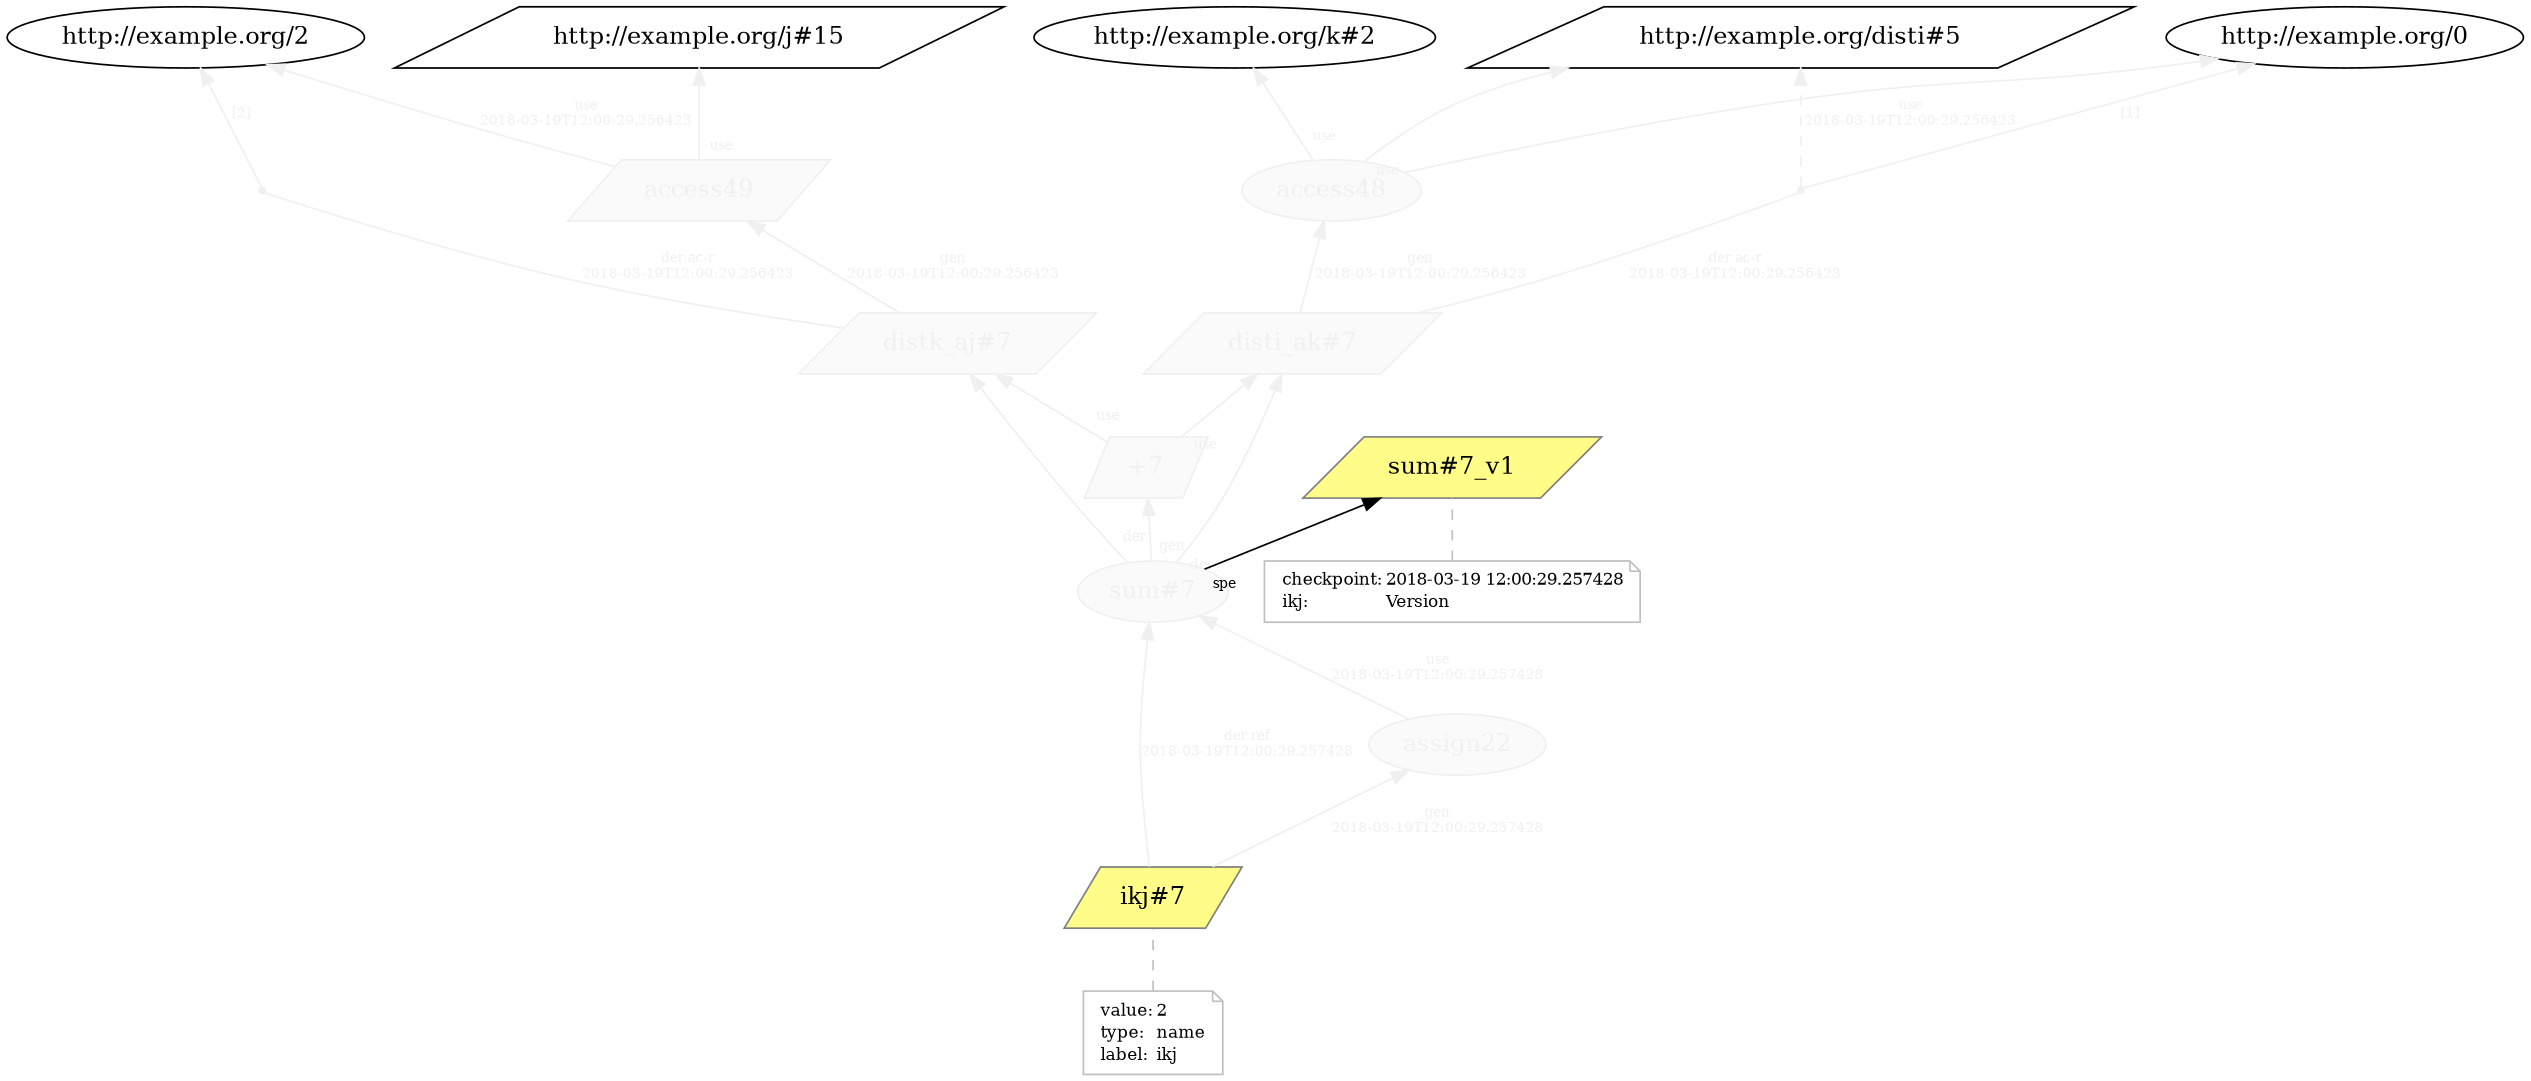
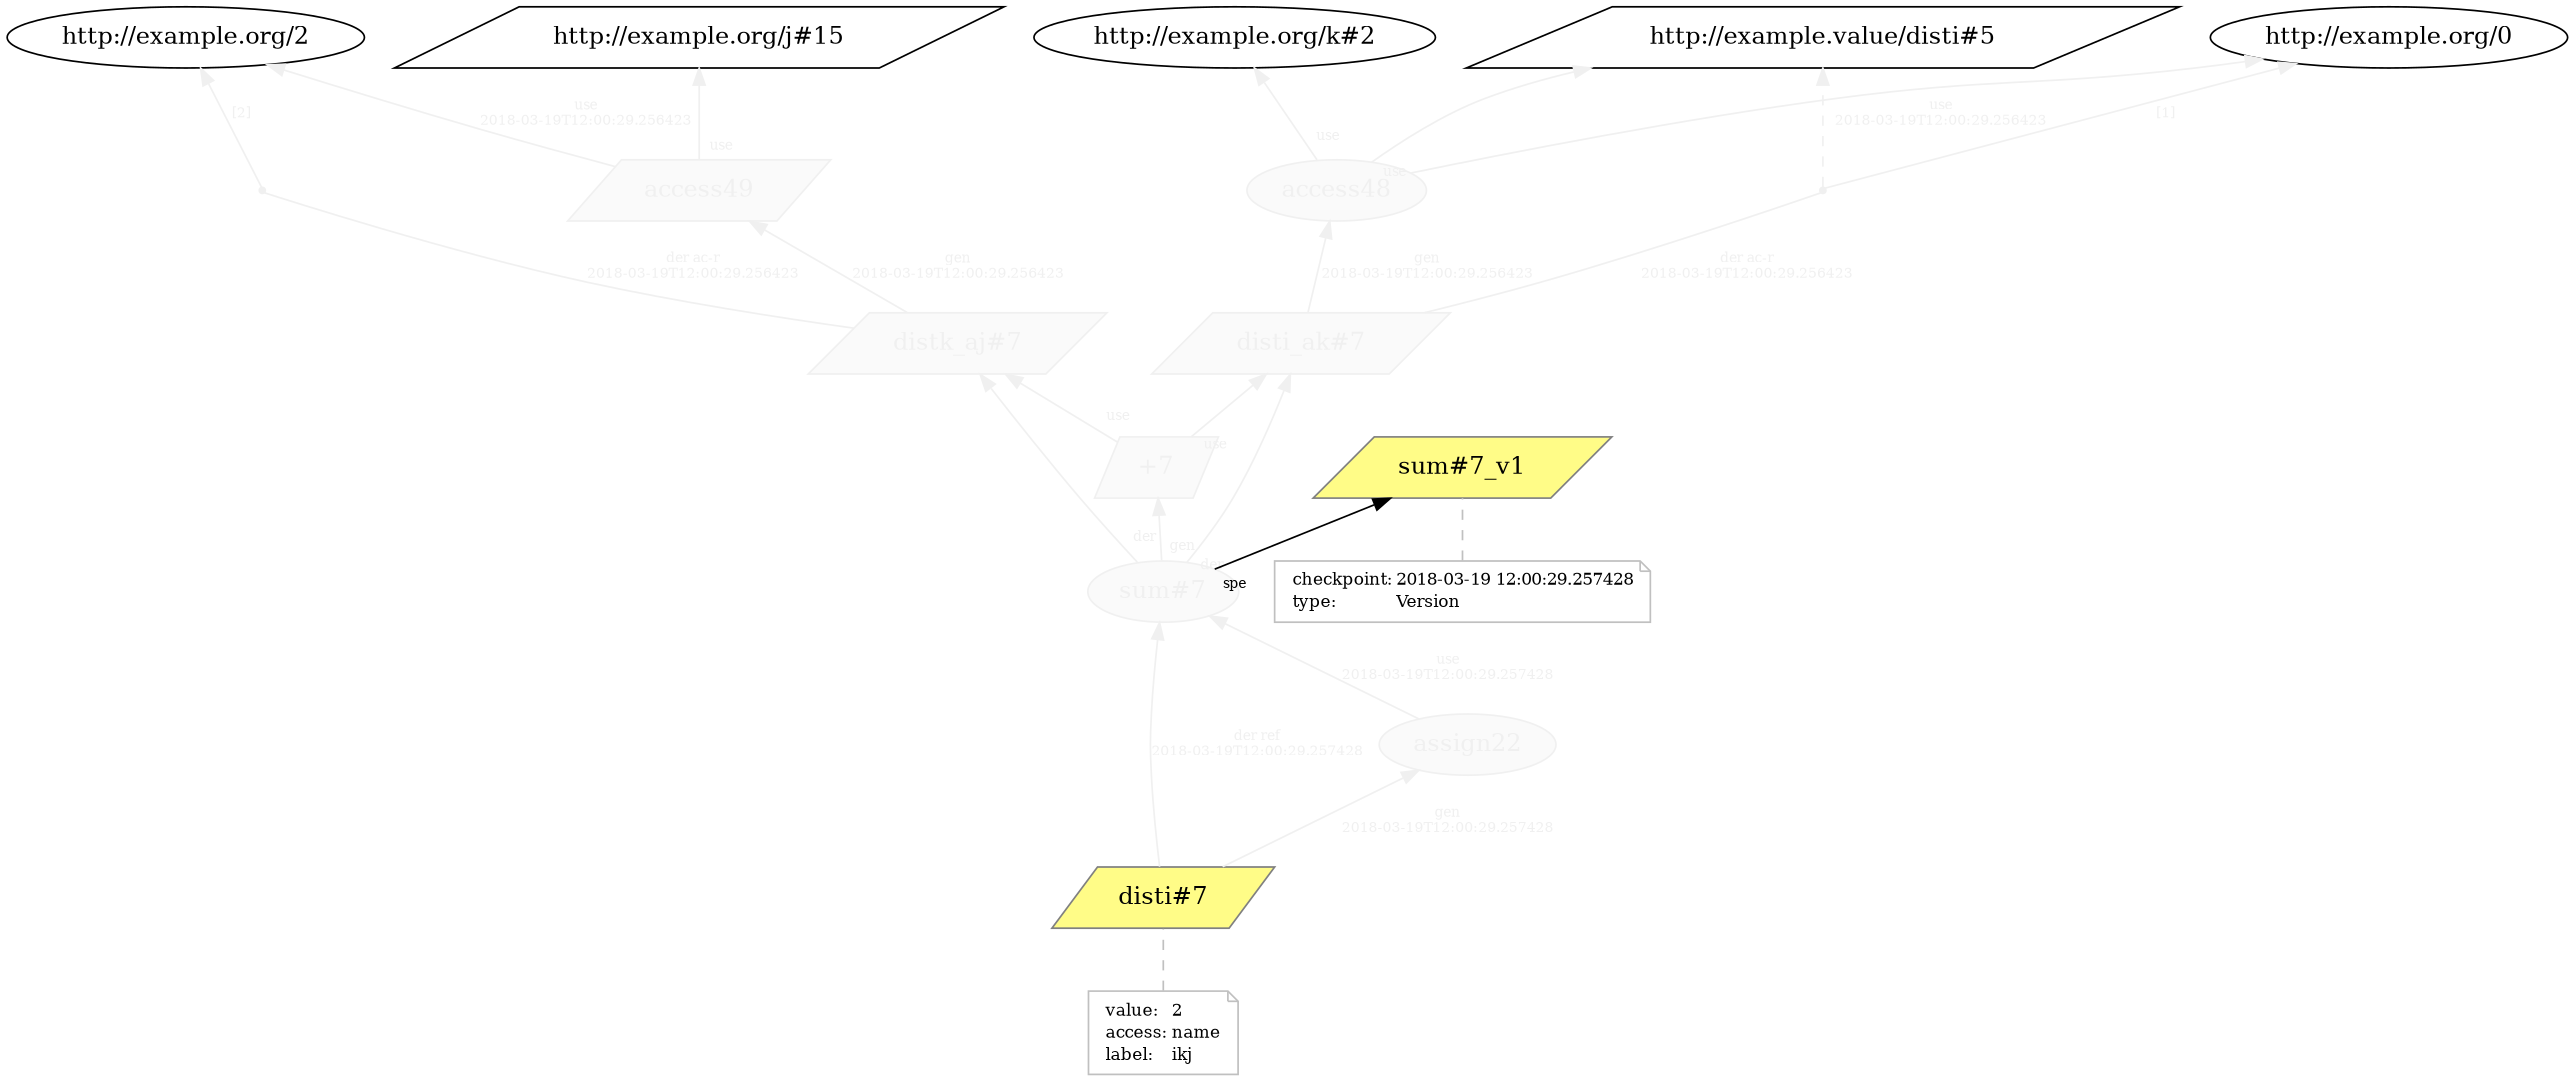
(1801, 37) -> (1823, 37)
(1296, 602) -> (1315, 602)
(1153, 898) -> (1163, 898)
(1122, 1033) -> (1137, 1033)
